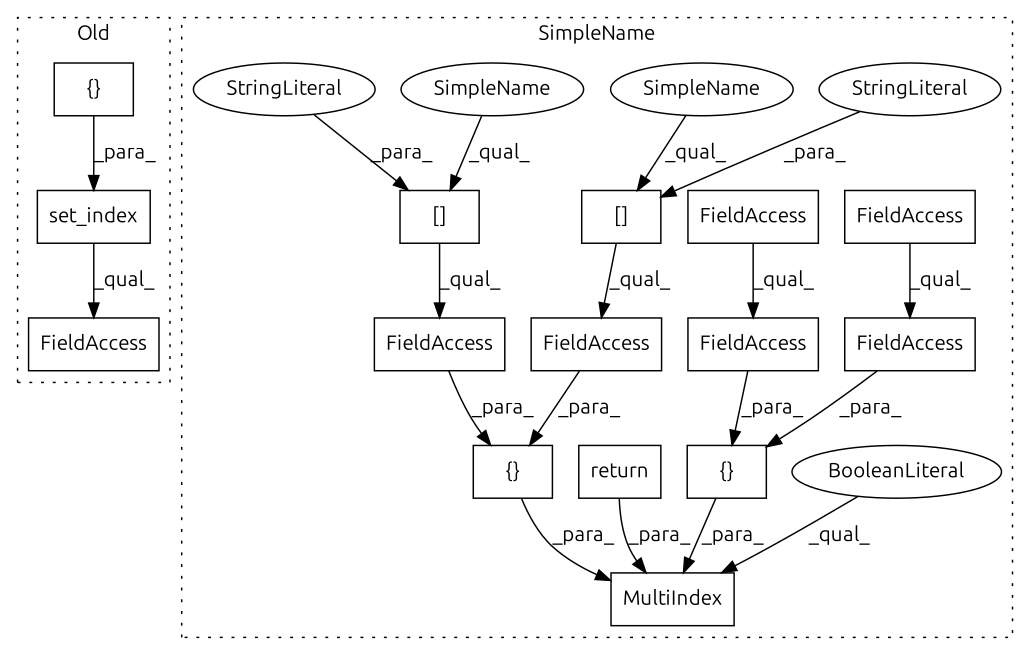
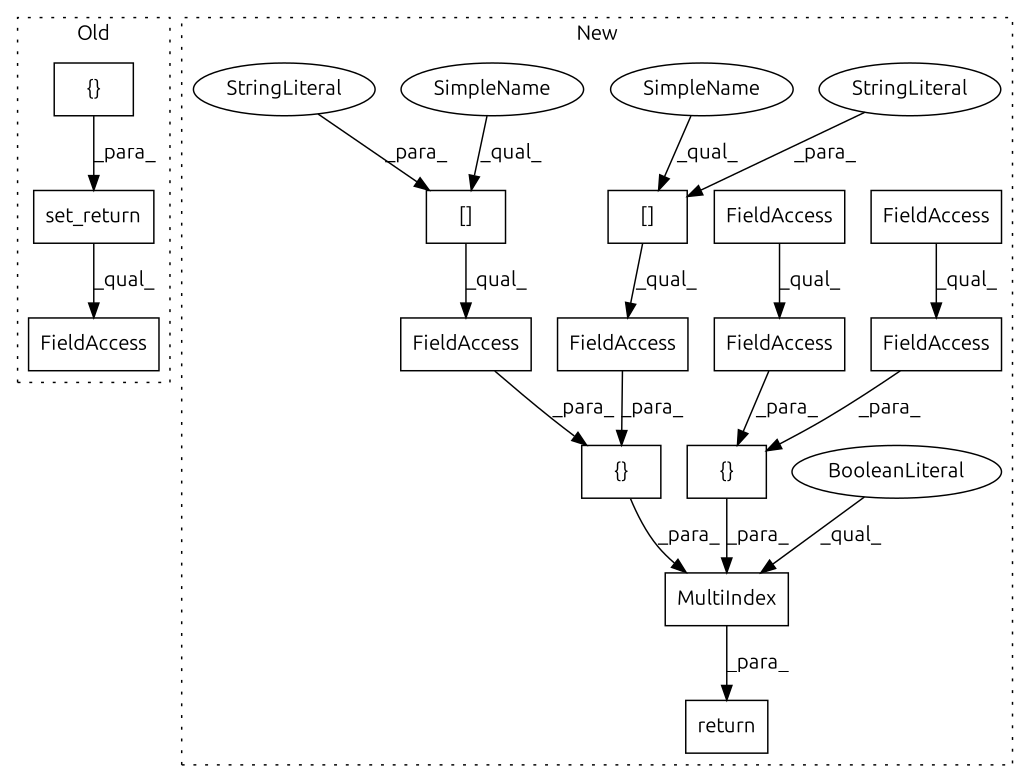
(597, 34) -> (597, 34)
(94, 217) -> (94, 217)
(624, 531) -> (727, 656)
